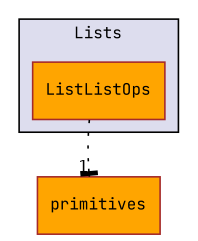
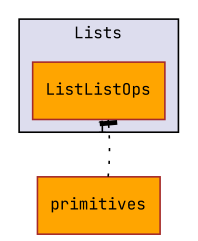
(88, 144) -> (109, 152)
